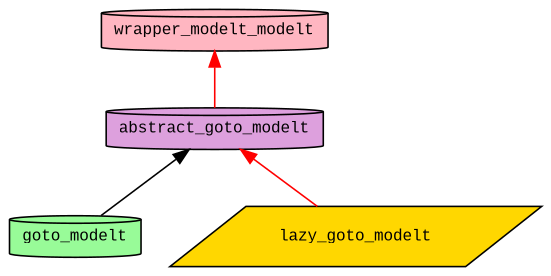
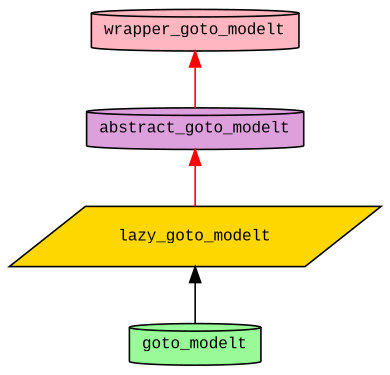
(215, 30) -> (195, 30)
(139, 187) -> (195, 303)
